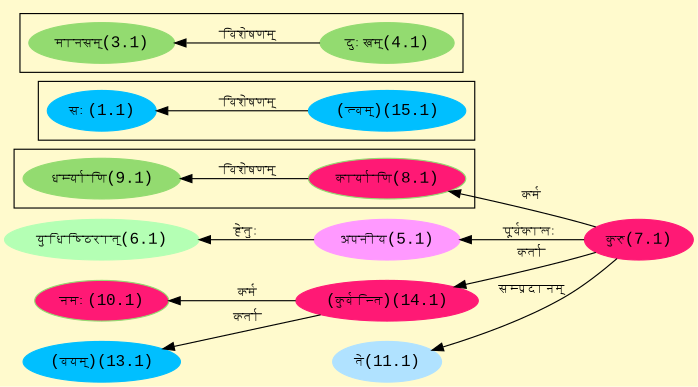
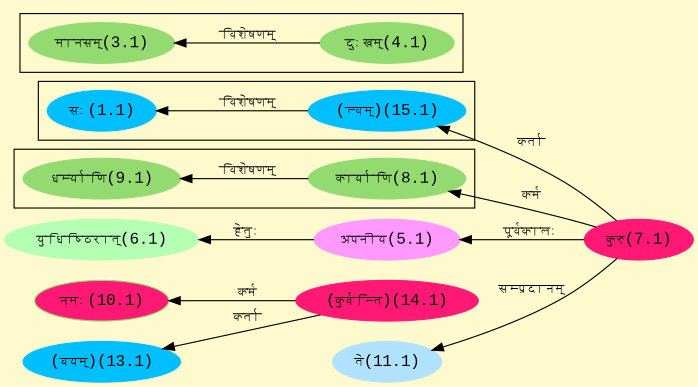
(387, 179) -> (387, 179)
(531, 269) -> (537, 167)
